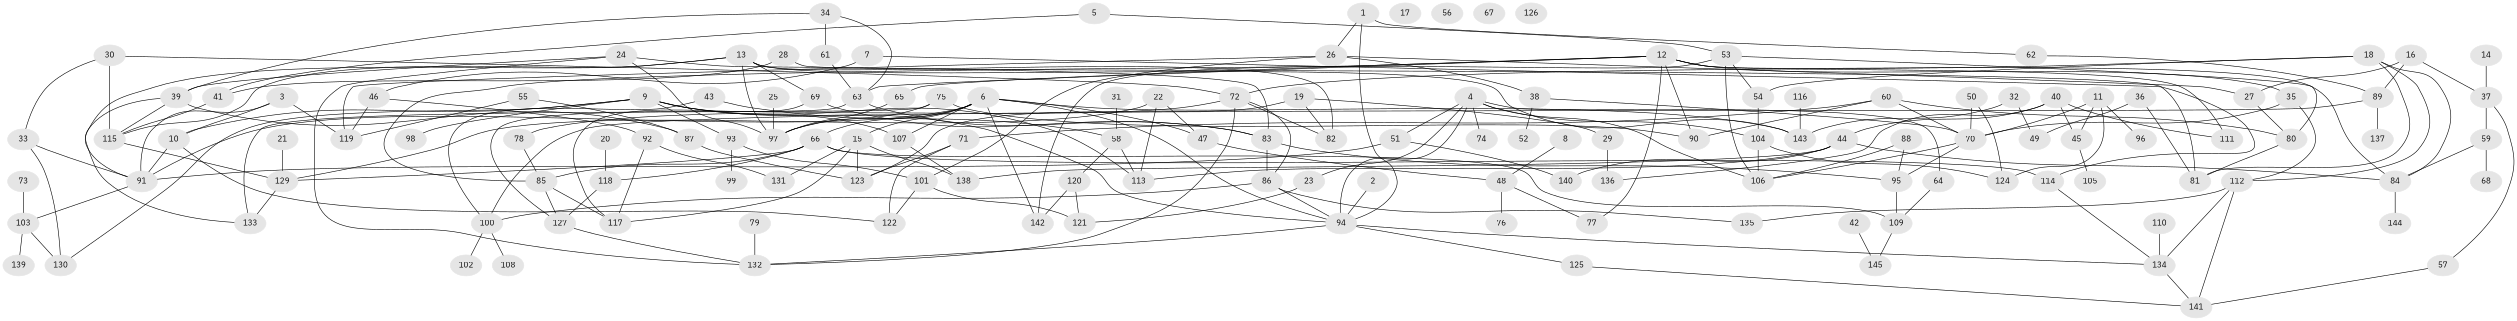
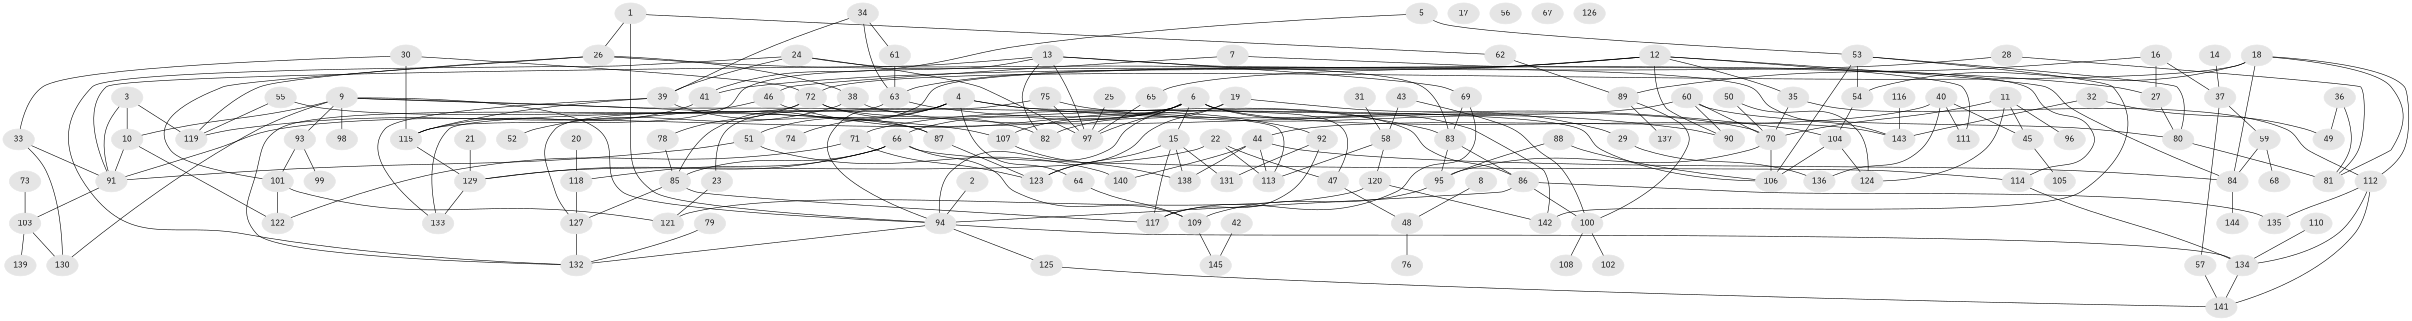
(1592, 223) -> none
